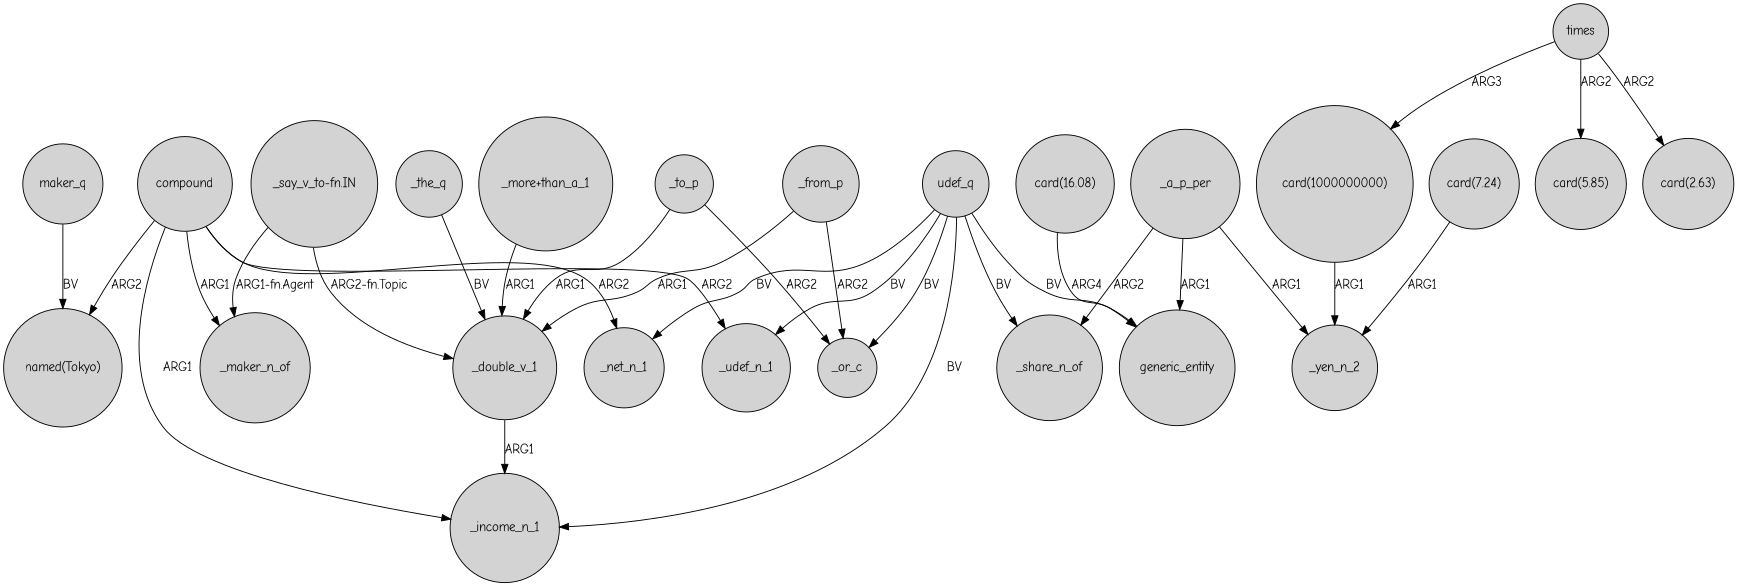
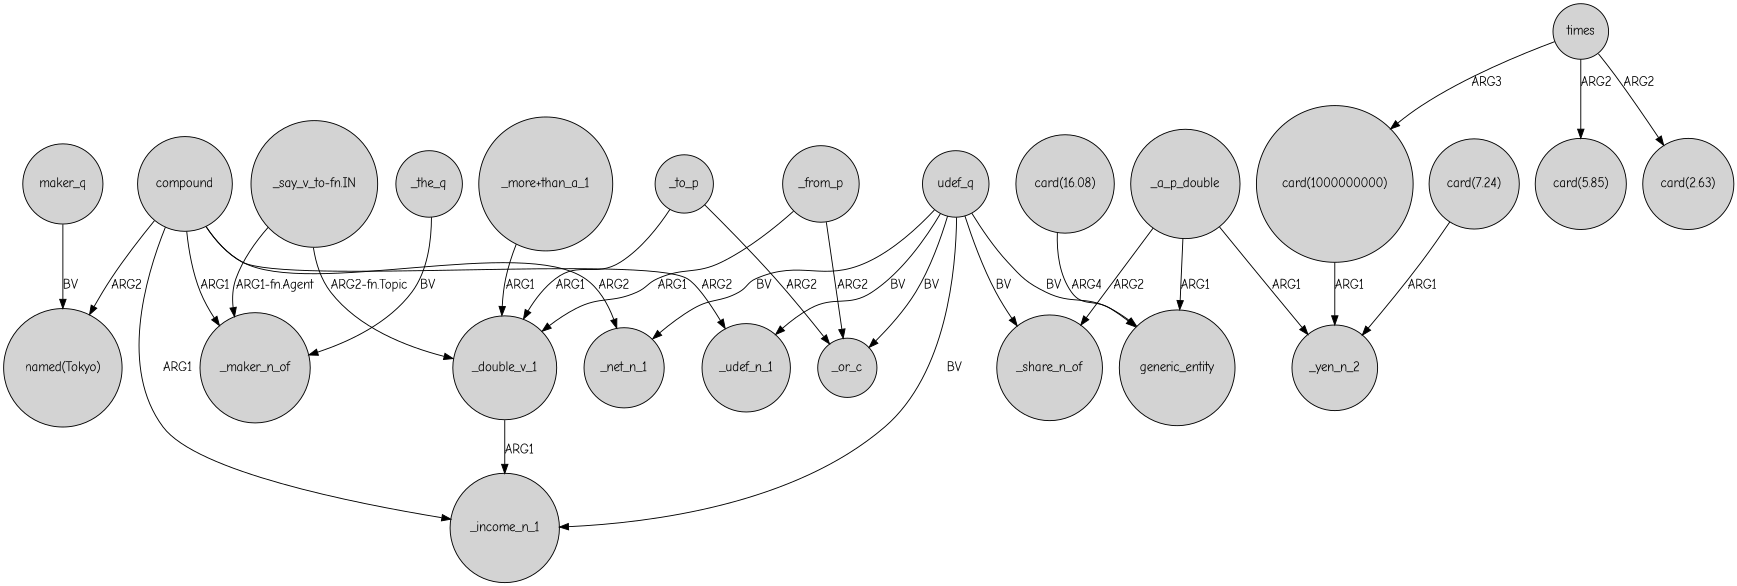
(1185, 184) -> (1185, 184)
(460, 258) -> (400, 305)
